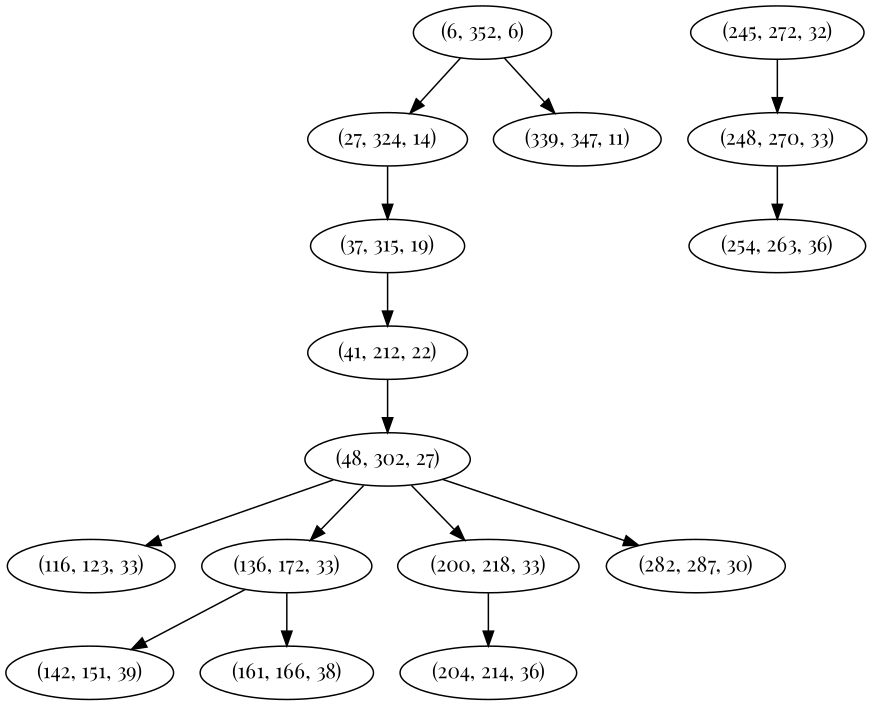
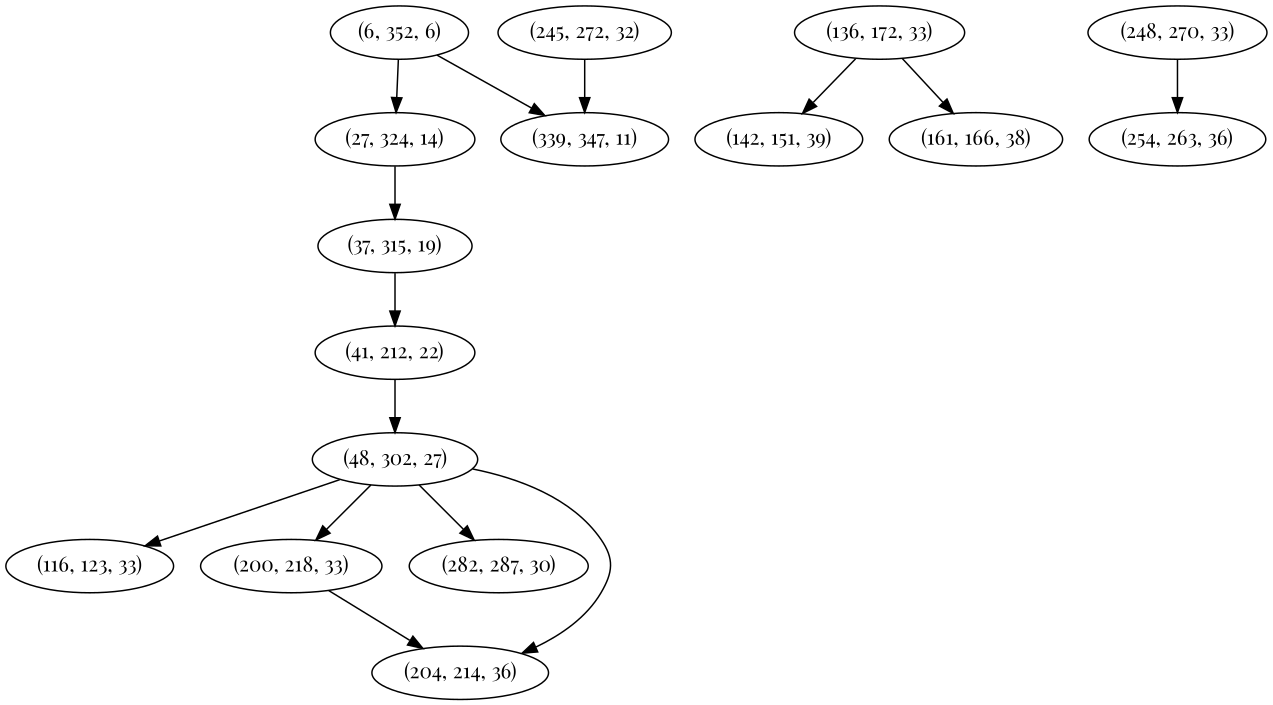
(777, 79) -> (585, 79)
(342, 507) -> (599, 537)
